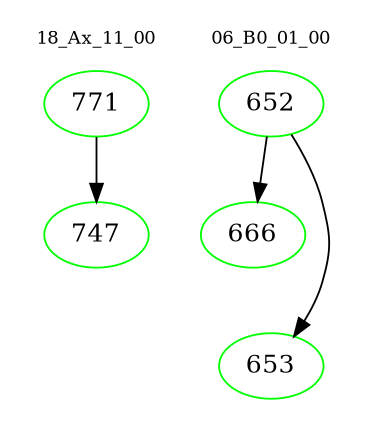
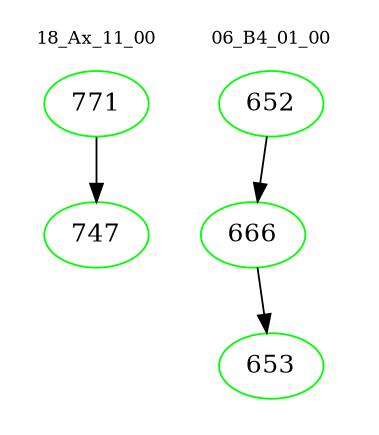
(271, 39) -> (271, 39)
(328, 227) -> (261, 291)
